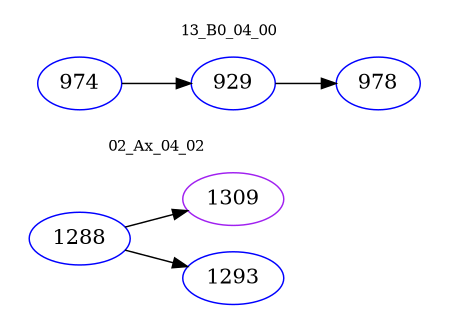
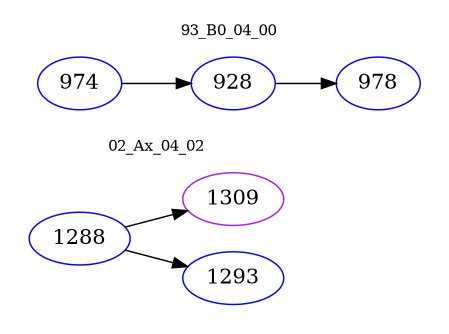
(229, 31) -> (229, 31)
(233, 83) -> (233, 83)
